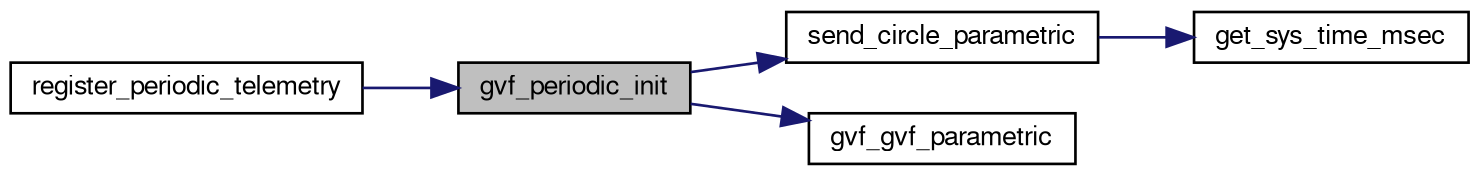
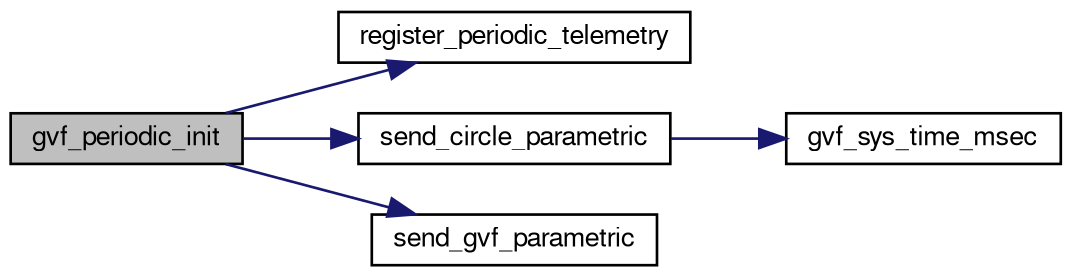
(1331, 37) -> (924, 139)
(397, 88) -> (308, 91)
(942, 139) -> (514, 240)
